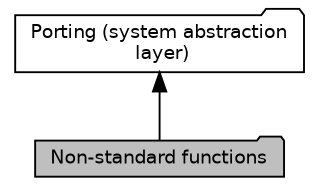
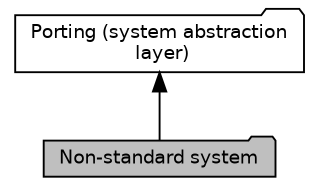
(160, 159) -> (160, 159)
